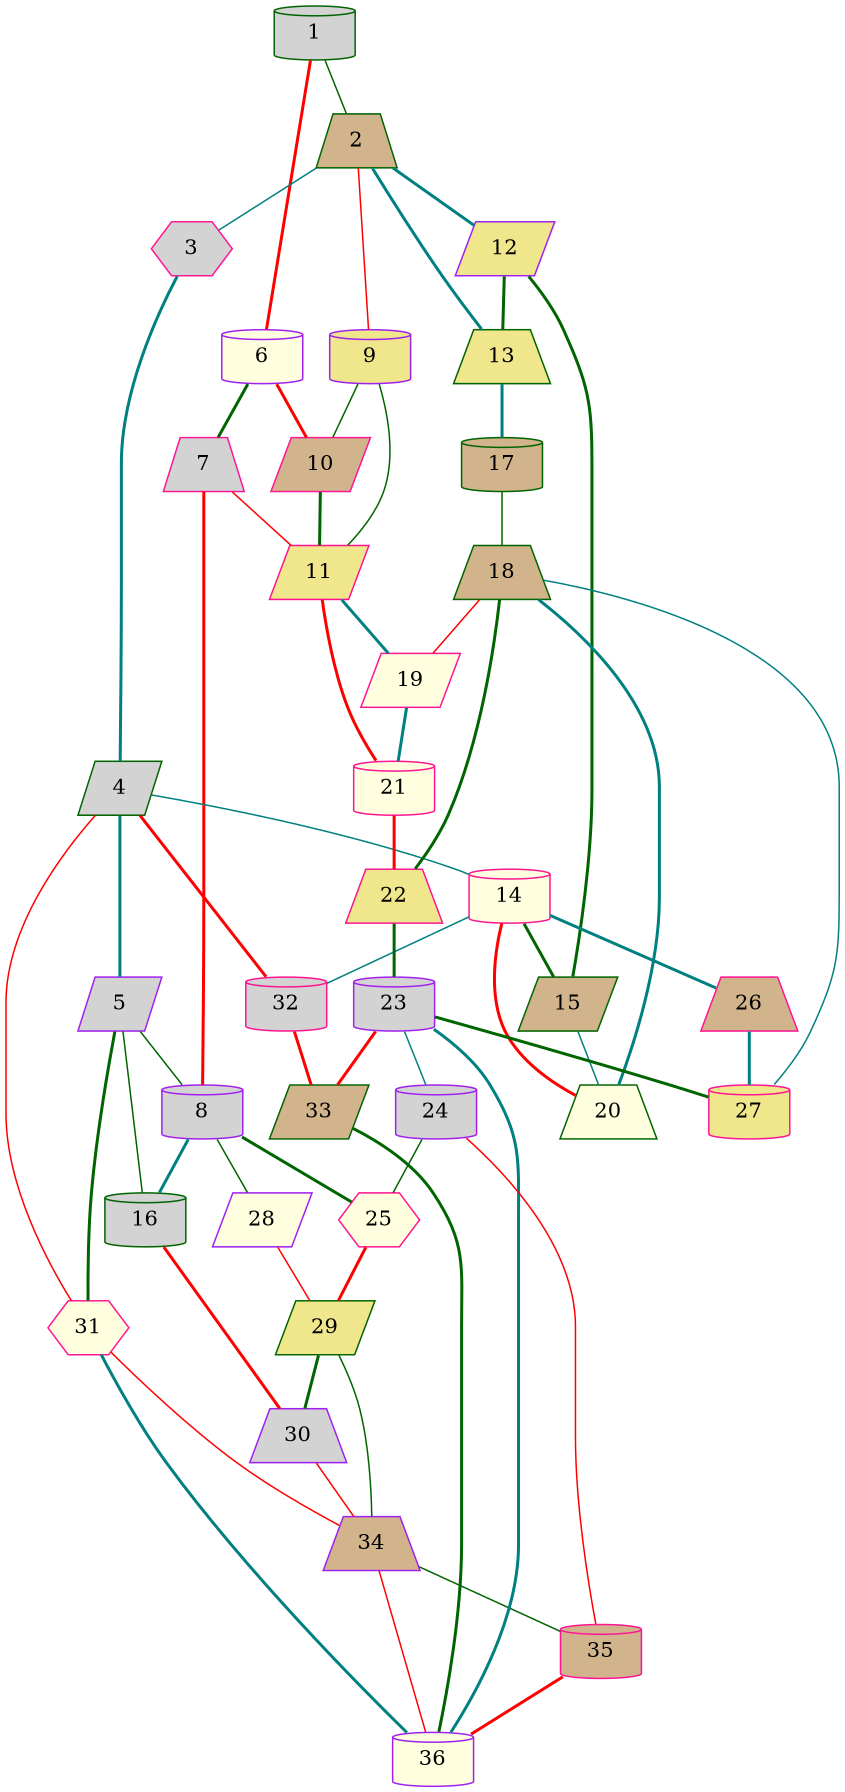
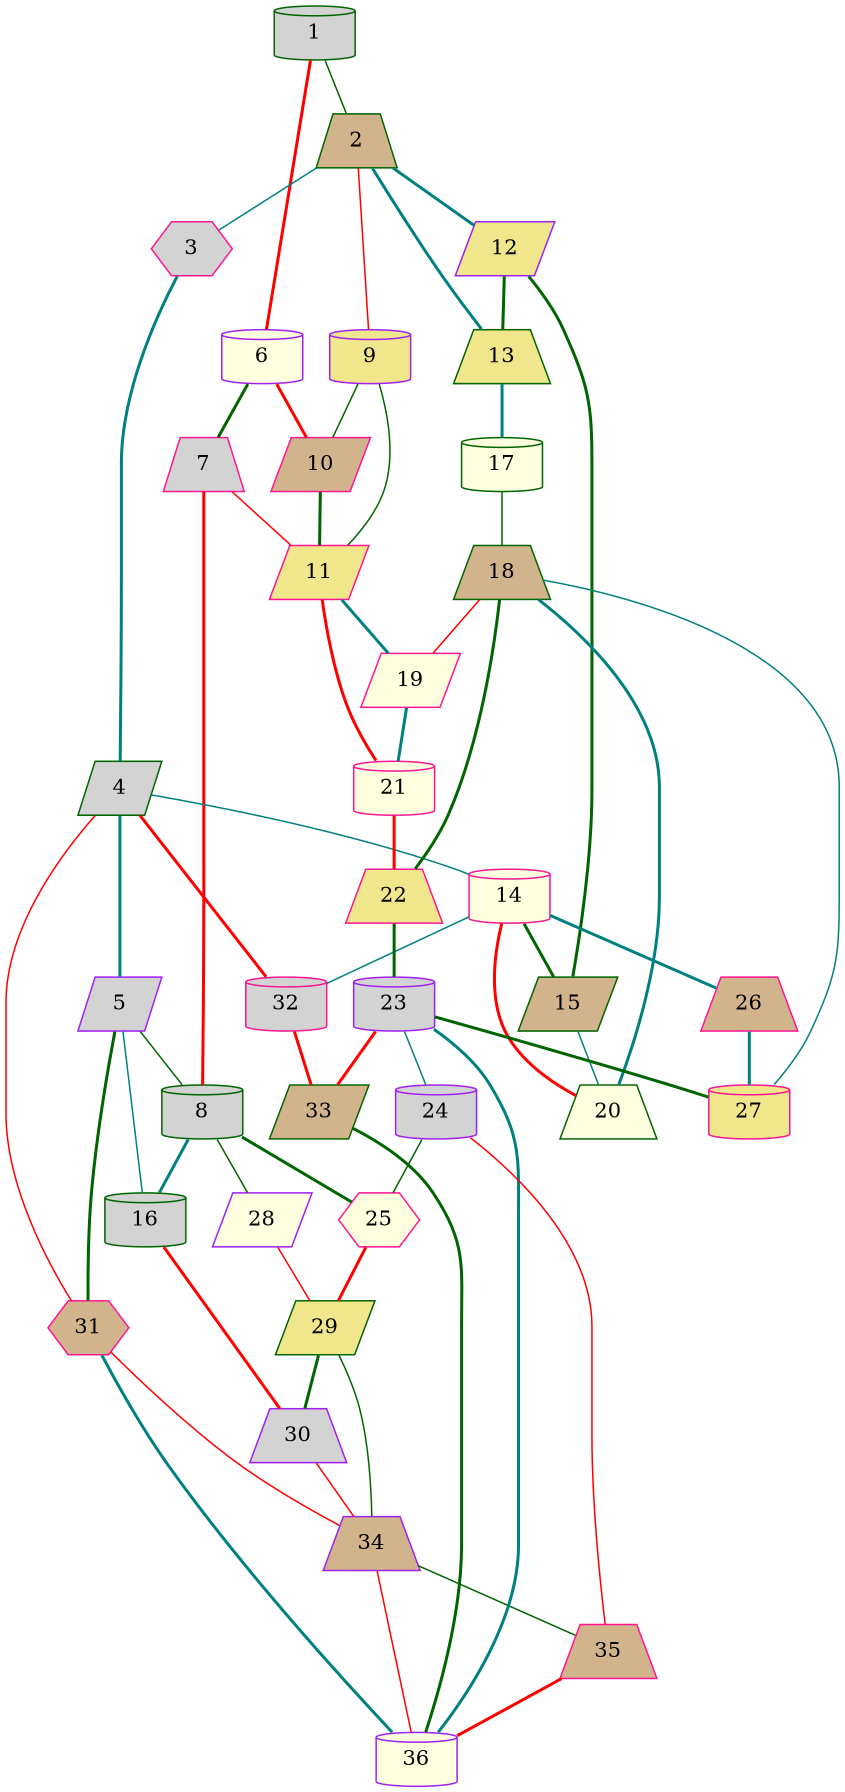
(502, 465) -> (502, 465)
(133, 1112) -> (133, 1112)
(202, 1112) -> (202, 1112)
(88, 1328) -> (88, 1328)
(601, 1651) -> (608, 1651)
